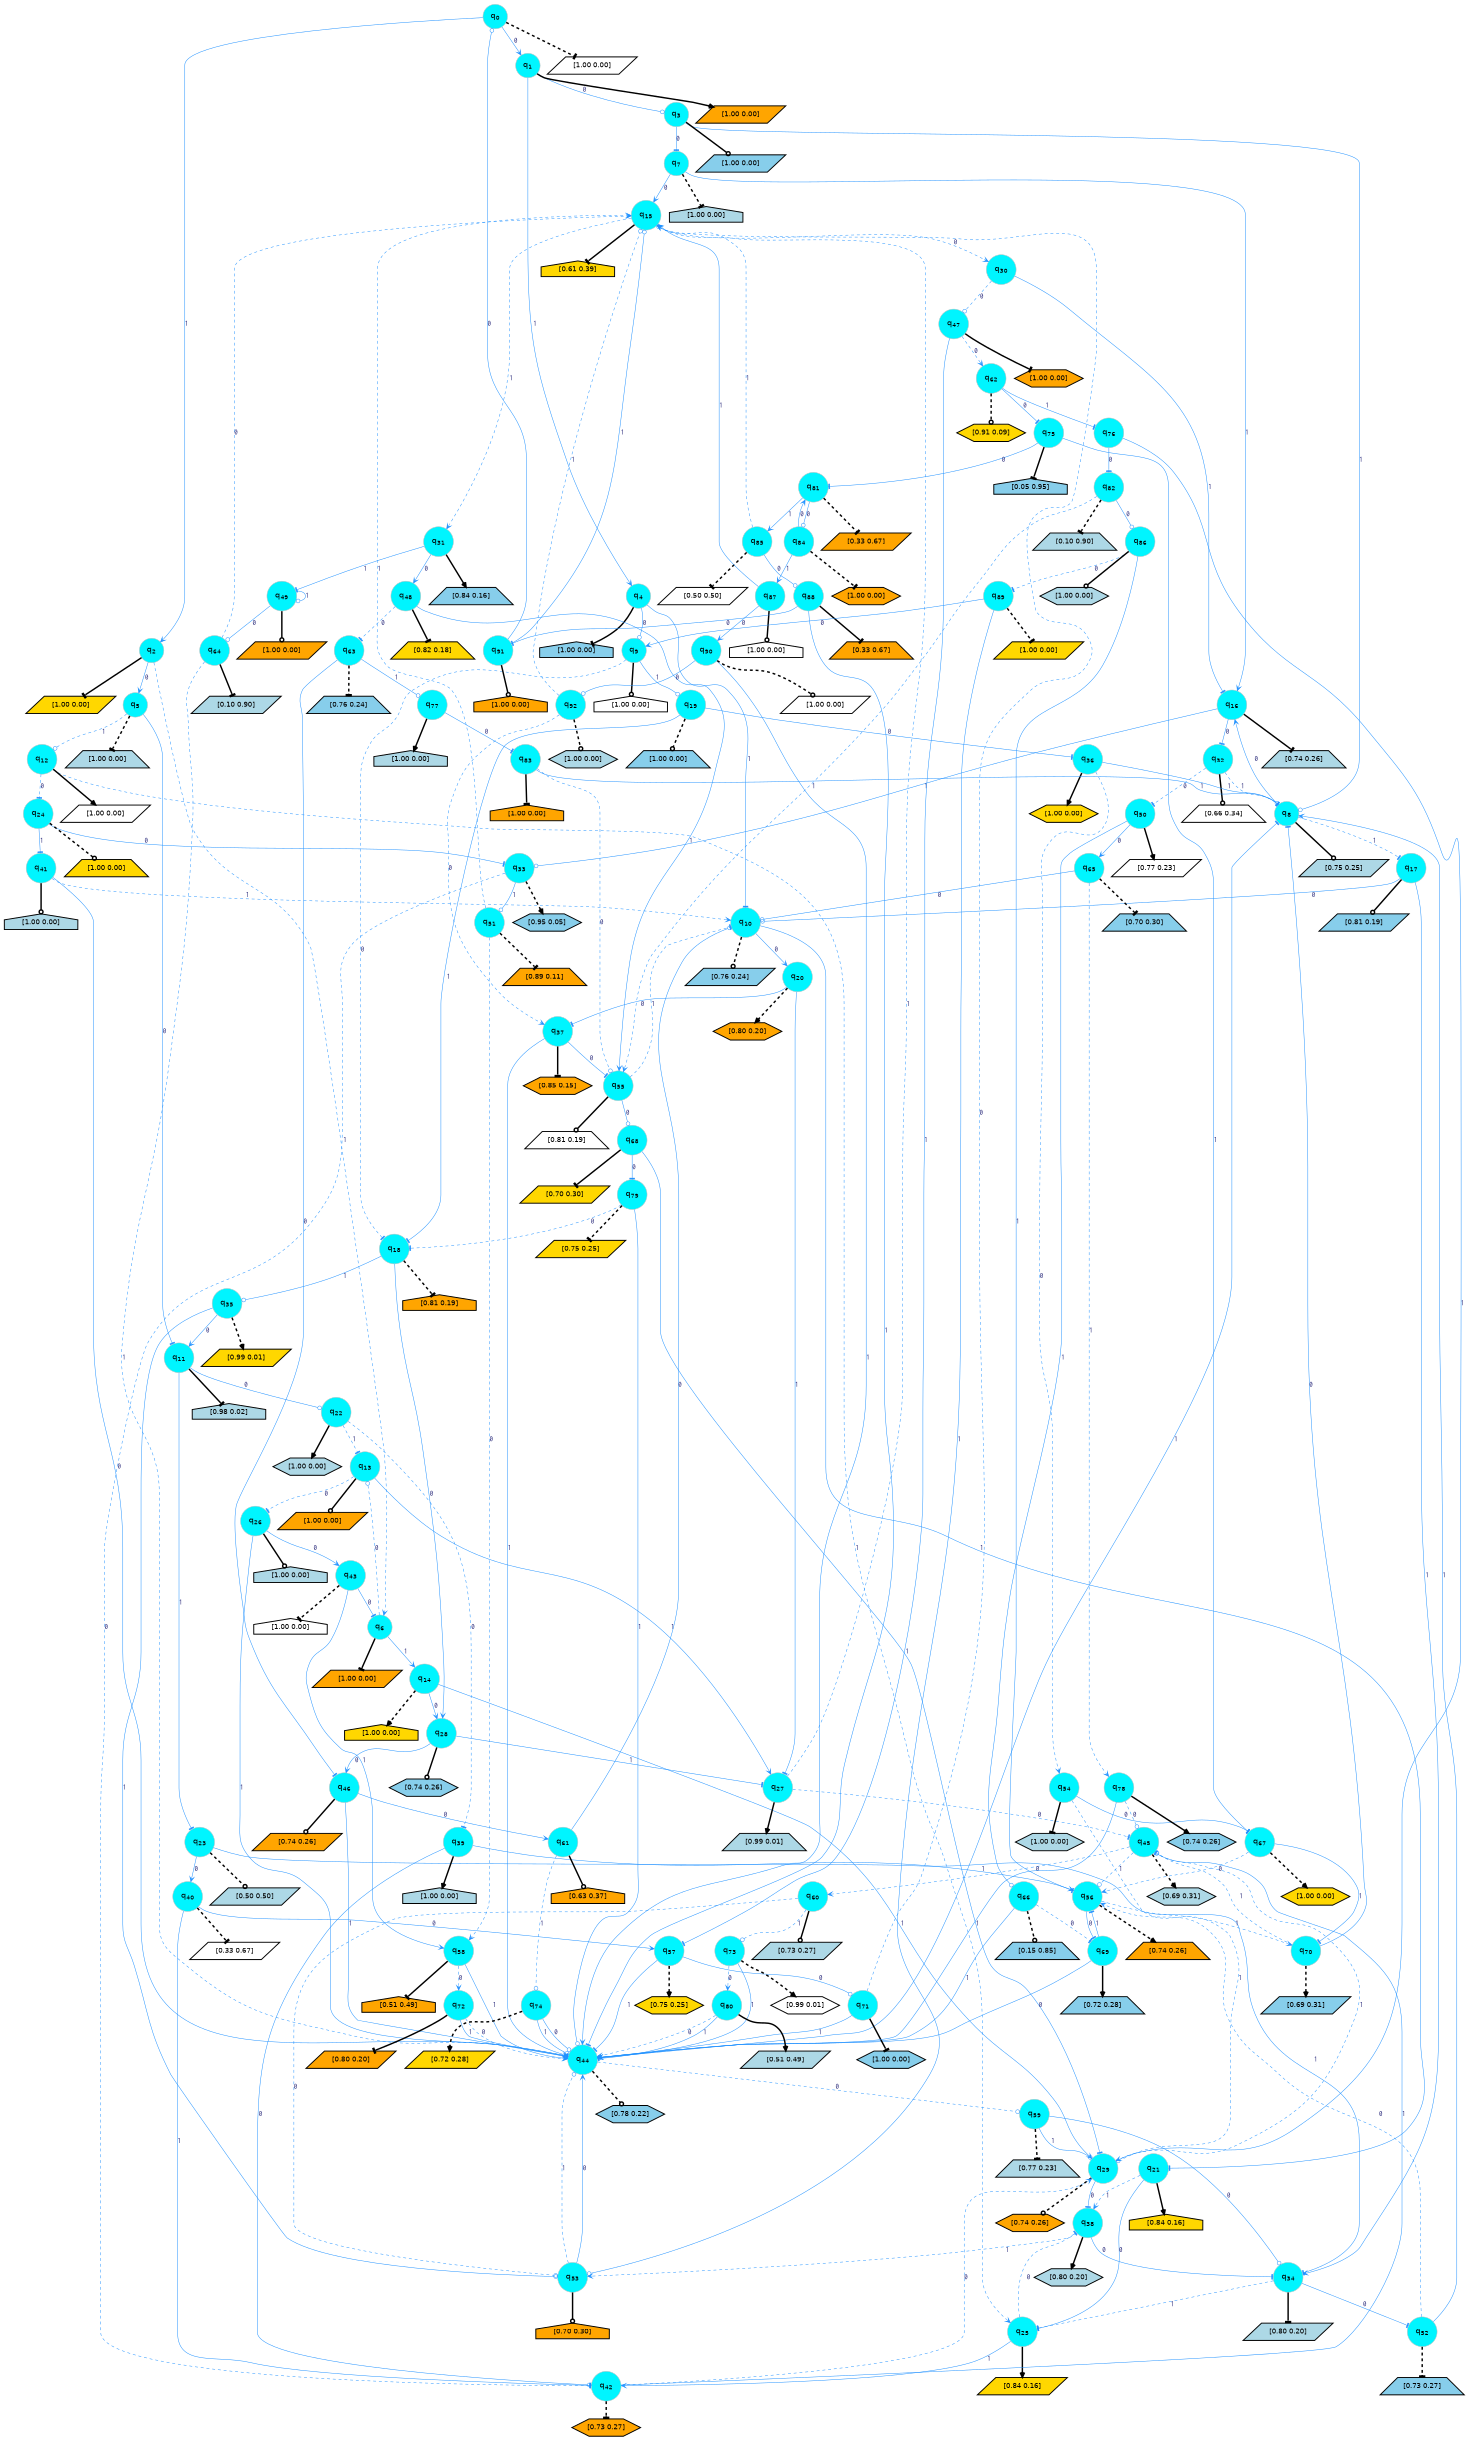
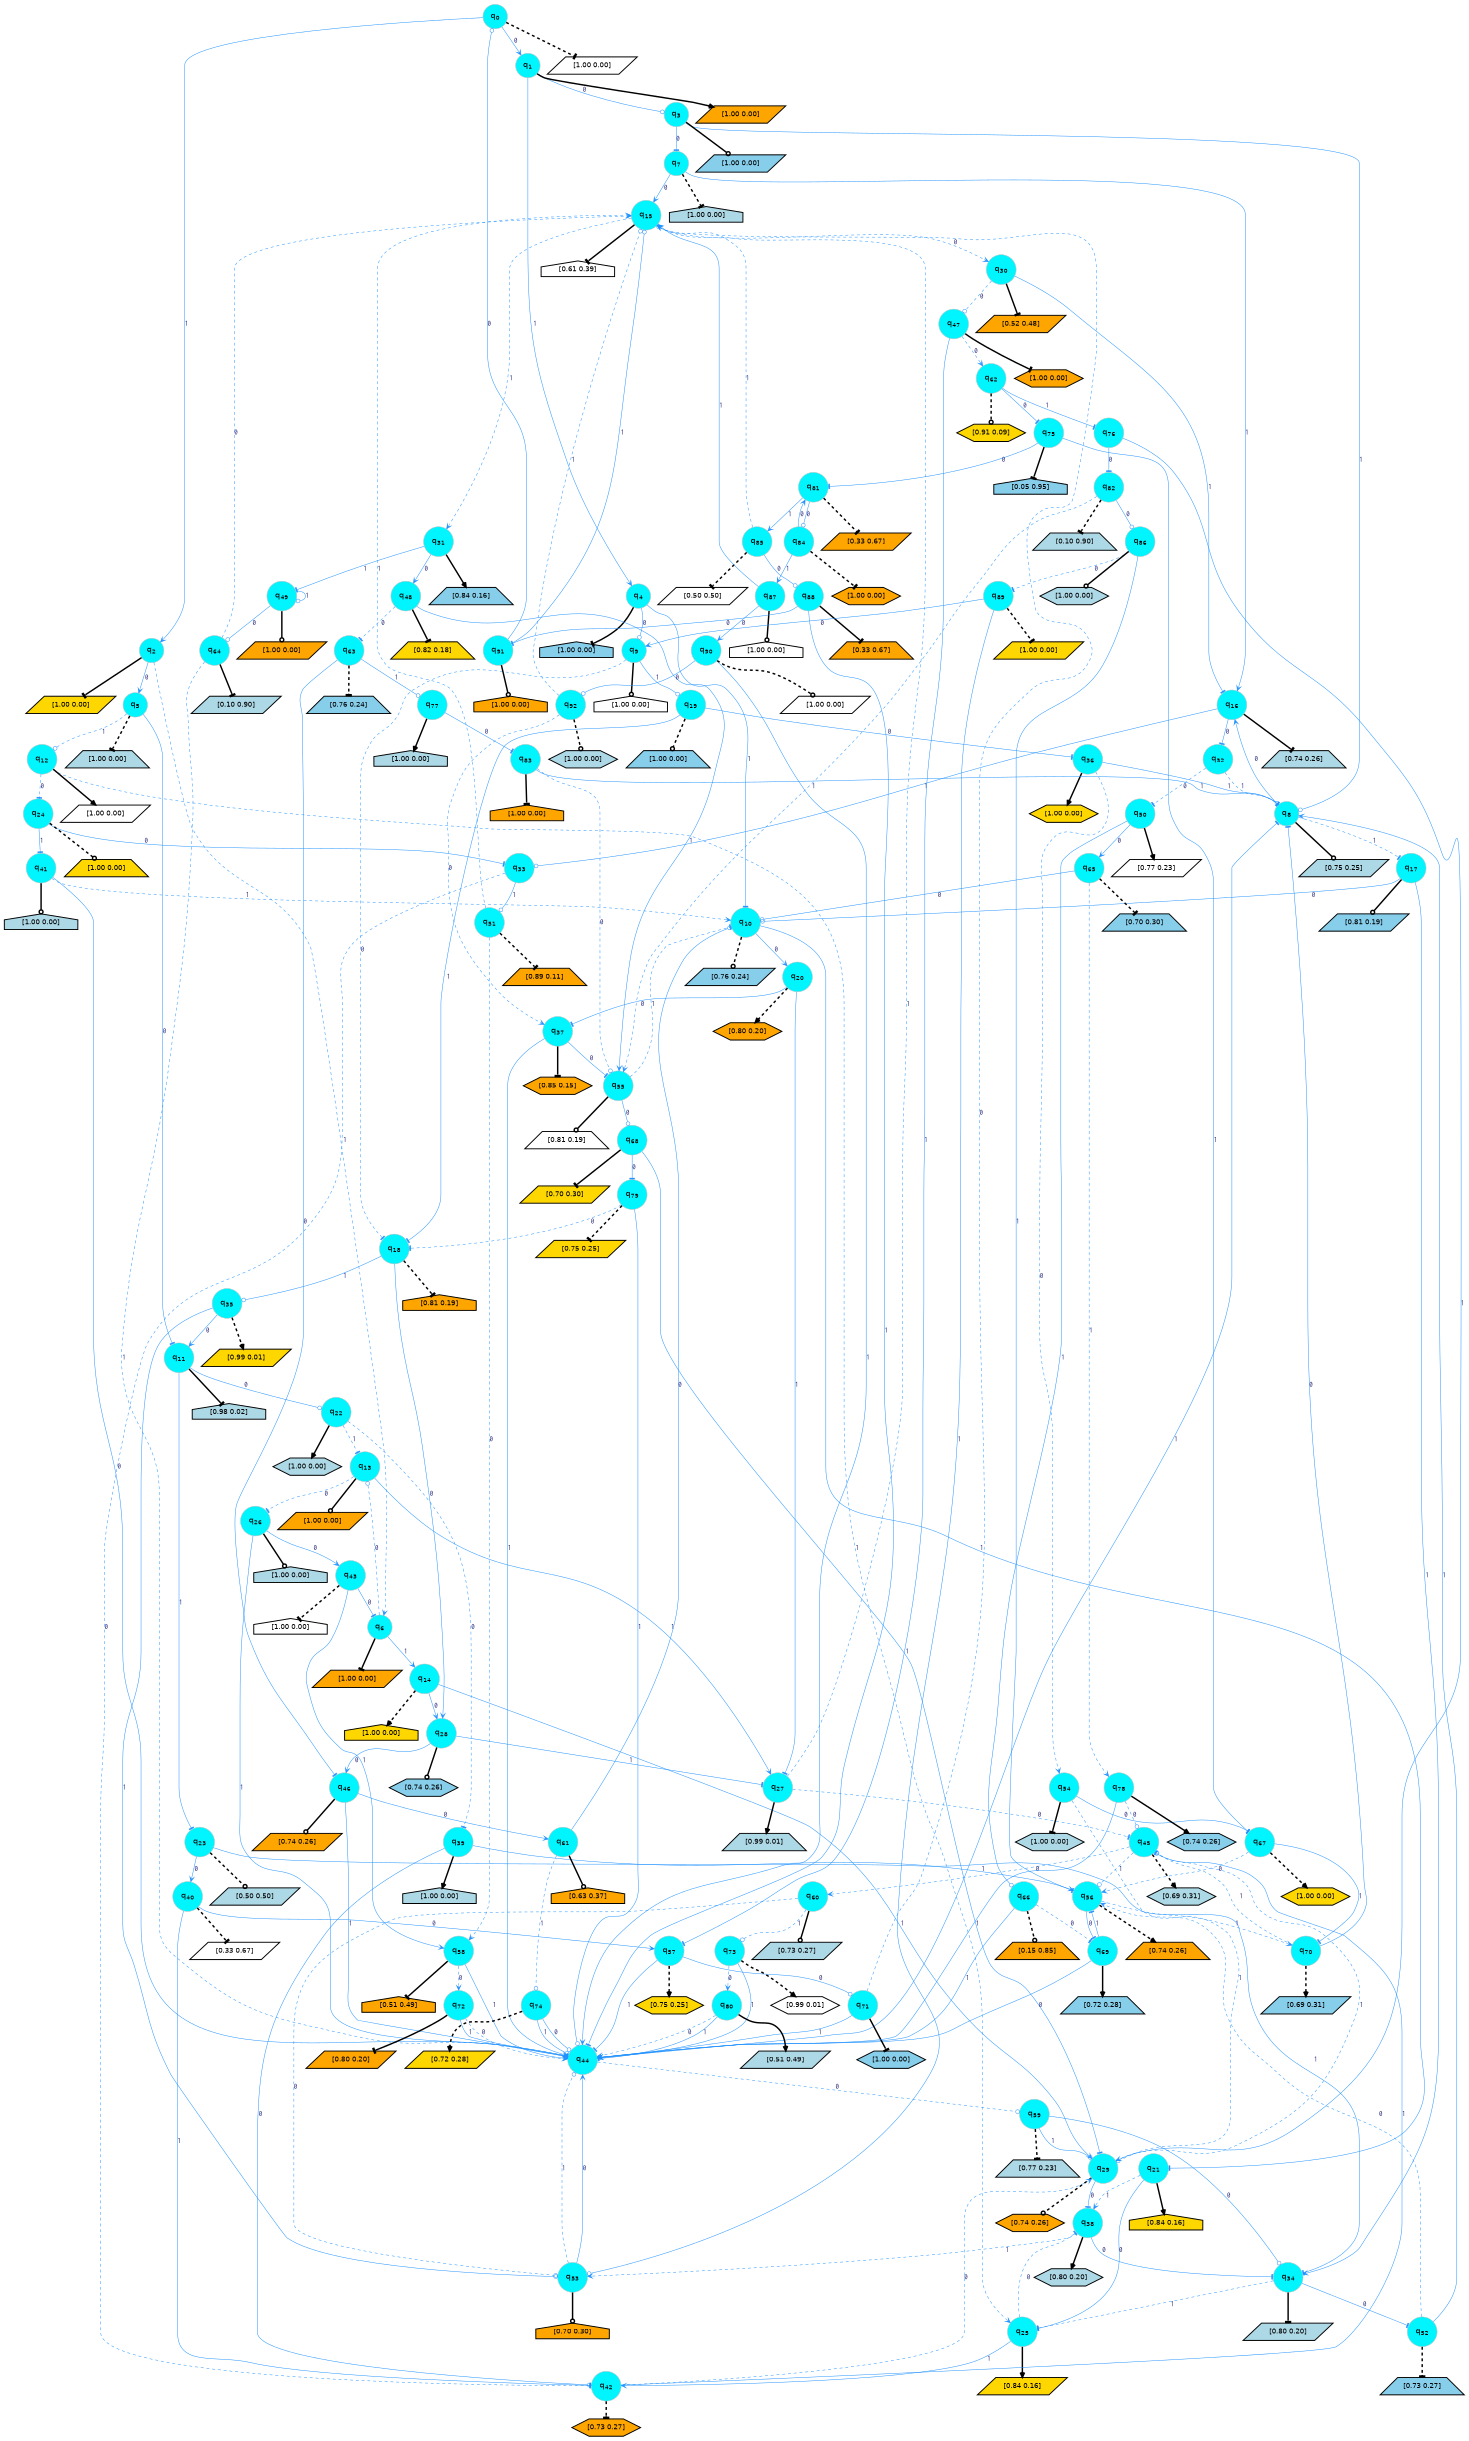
(578, 270) -> (578, 270)
none -> (1021, 324)
(1224, 814) -> none
(547, 923) -> none
(1037, 1951) -> (1037, 1951)
(630, 2114) -> none
